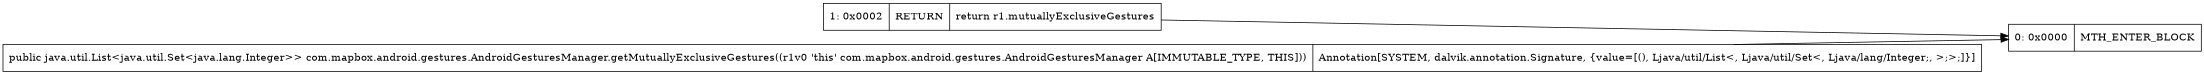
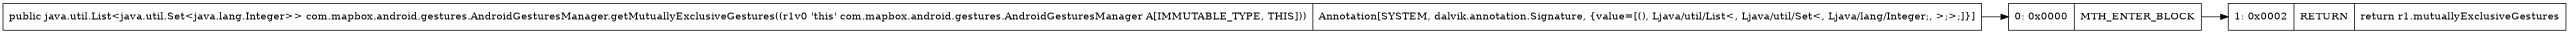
(1581, 28) -> (2211, 17)
